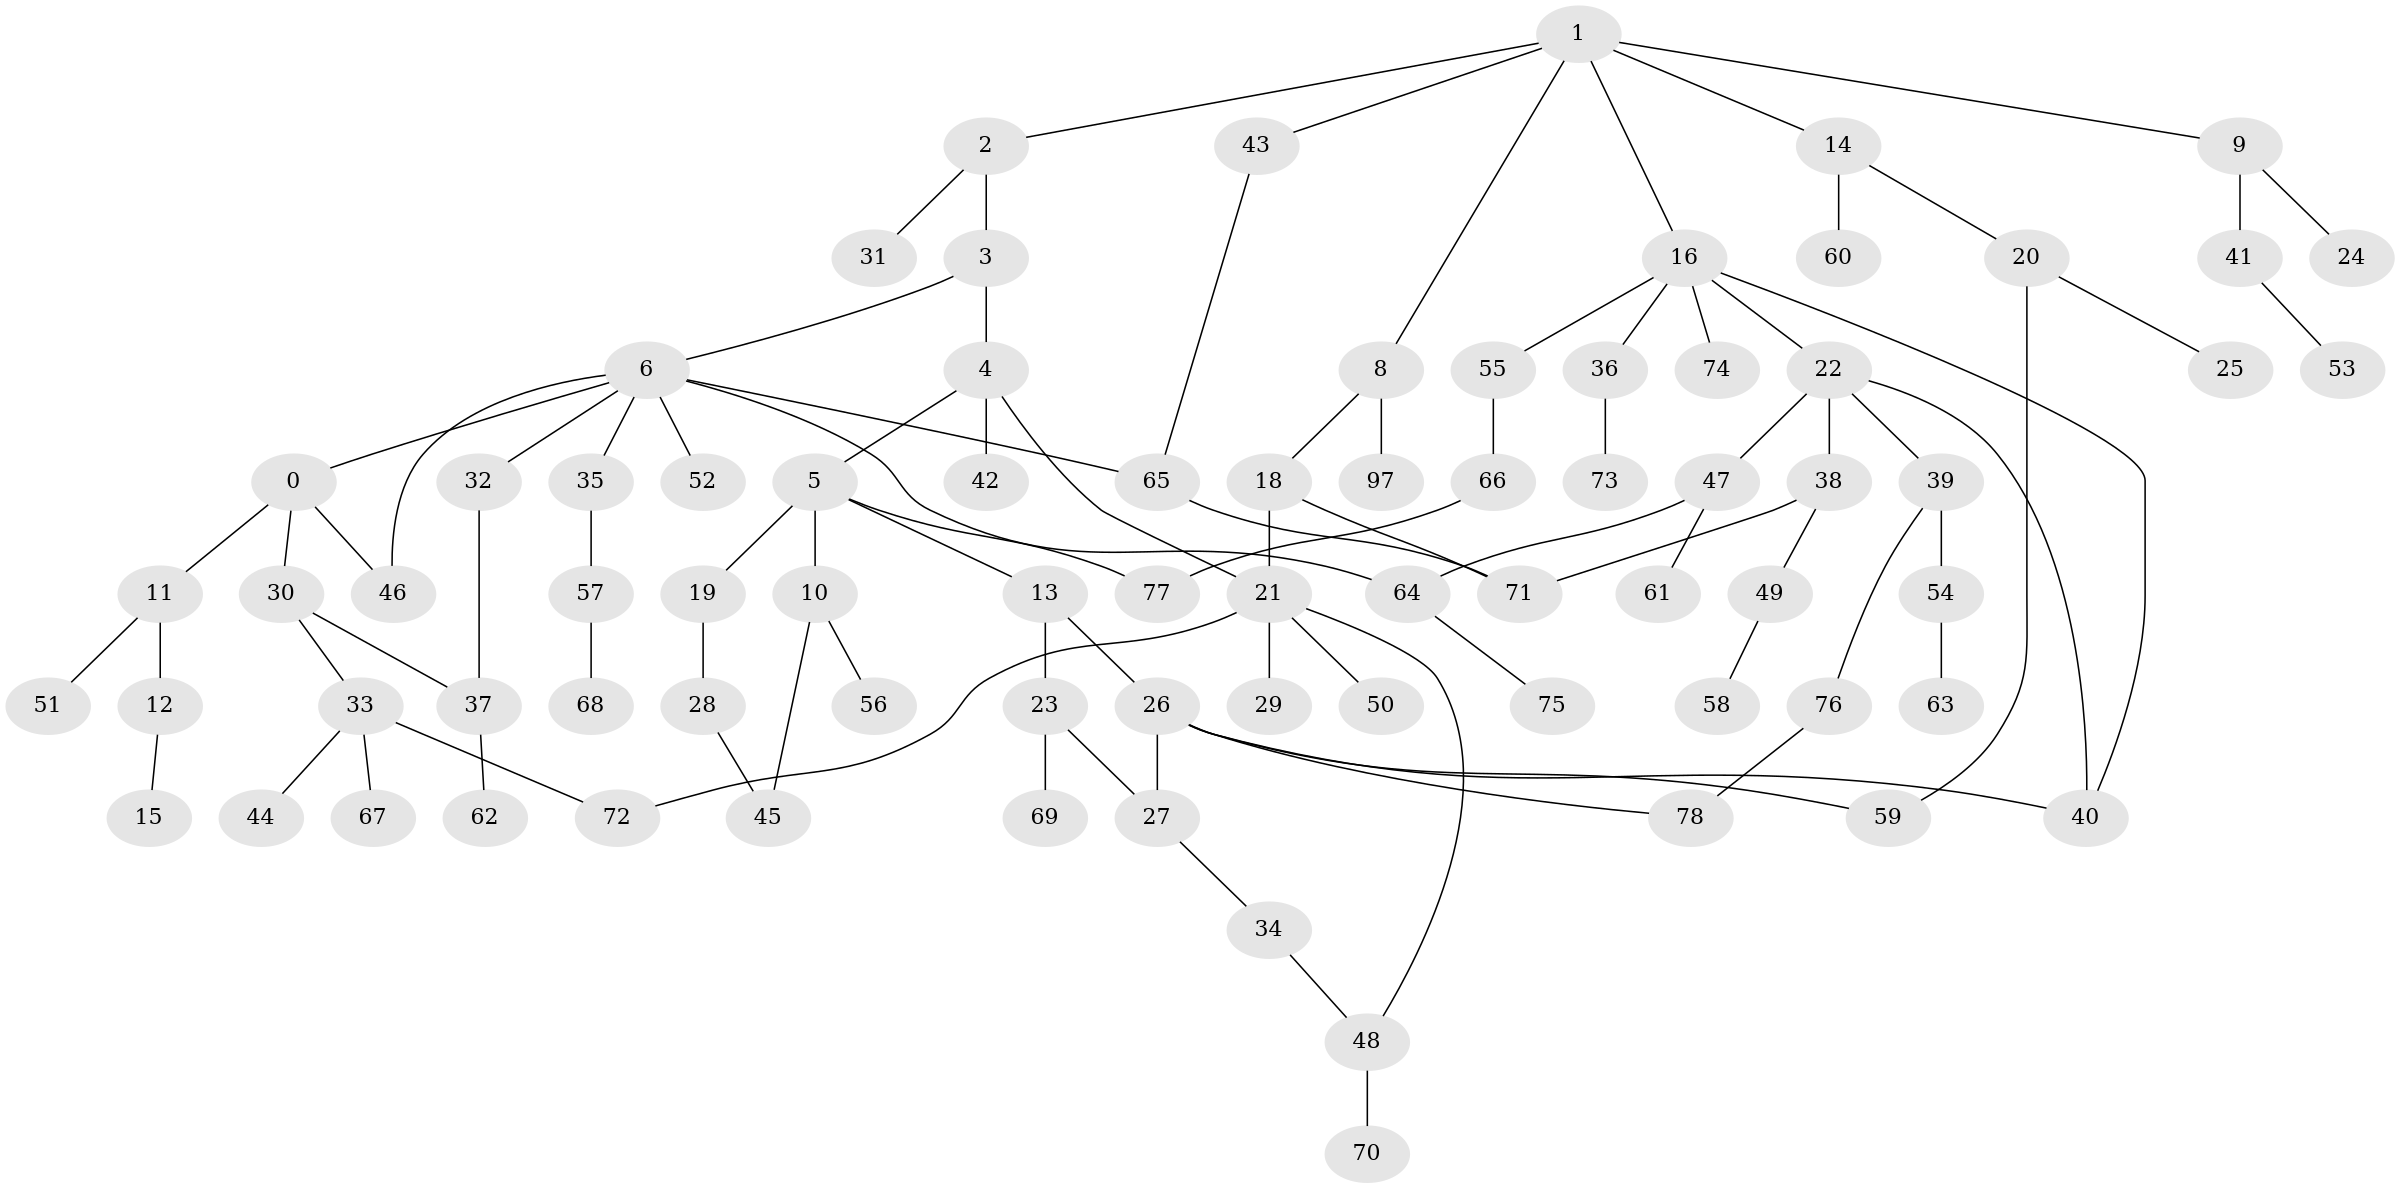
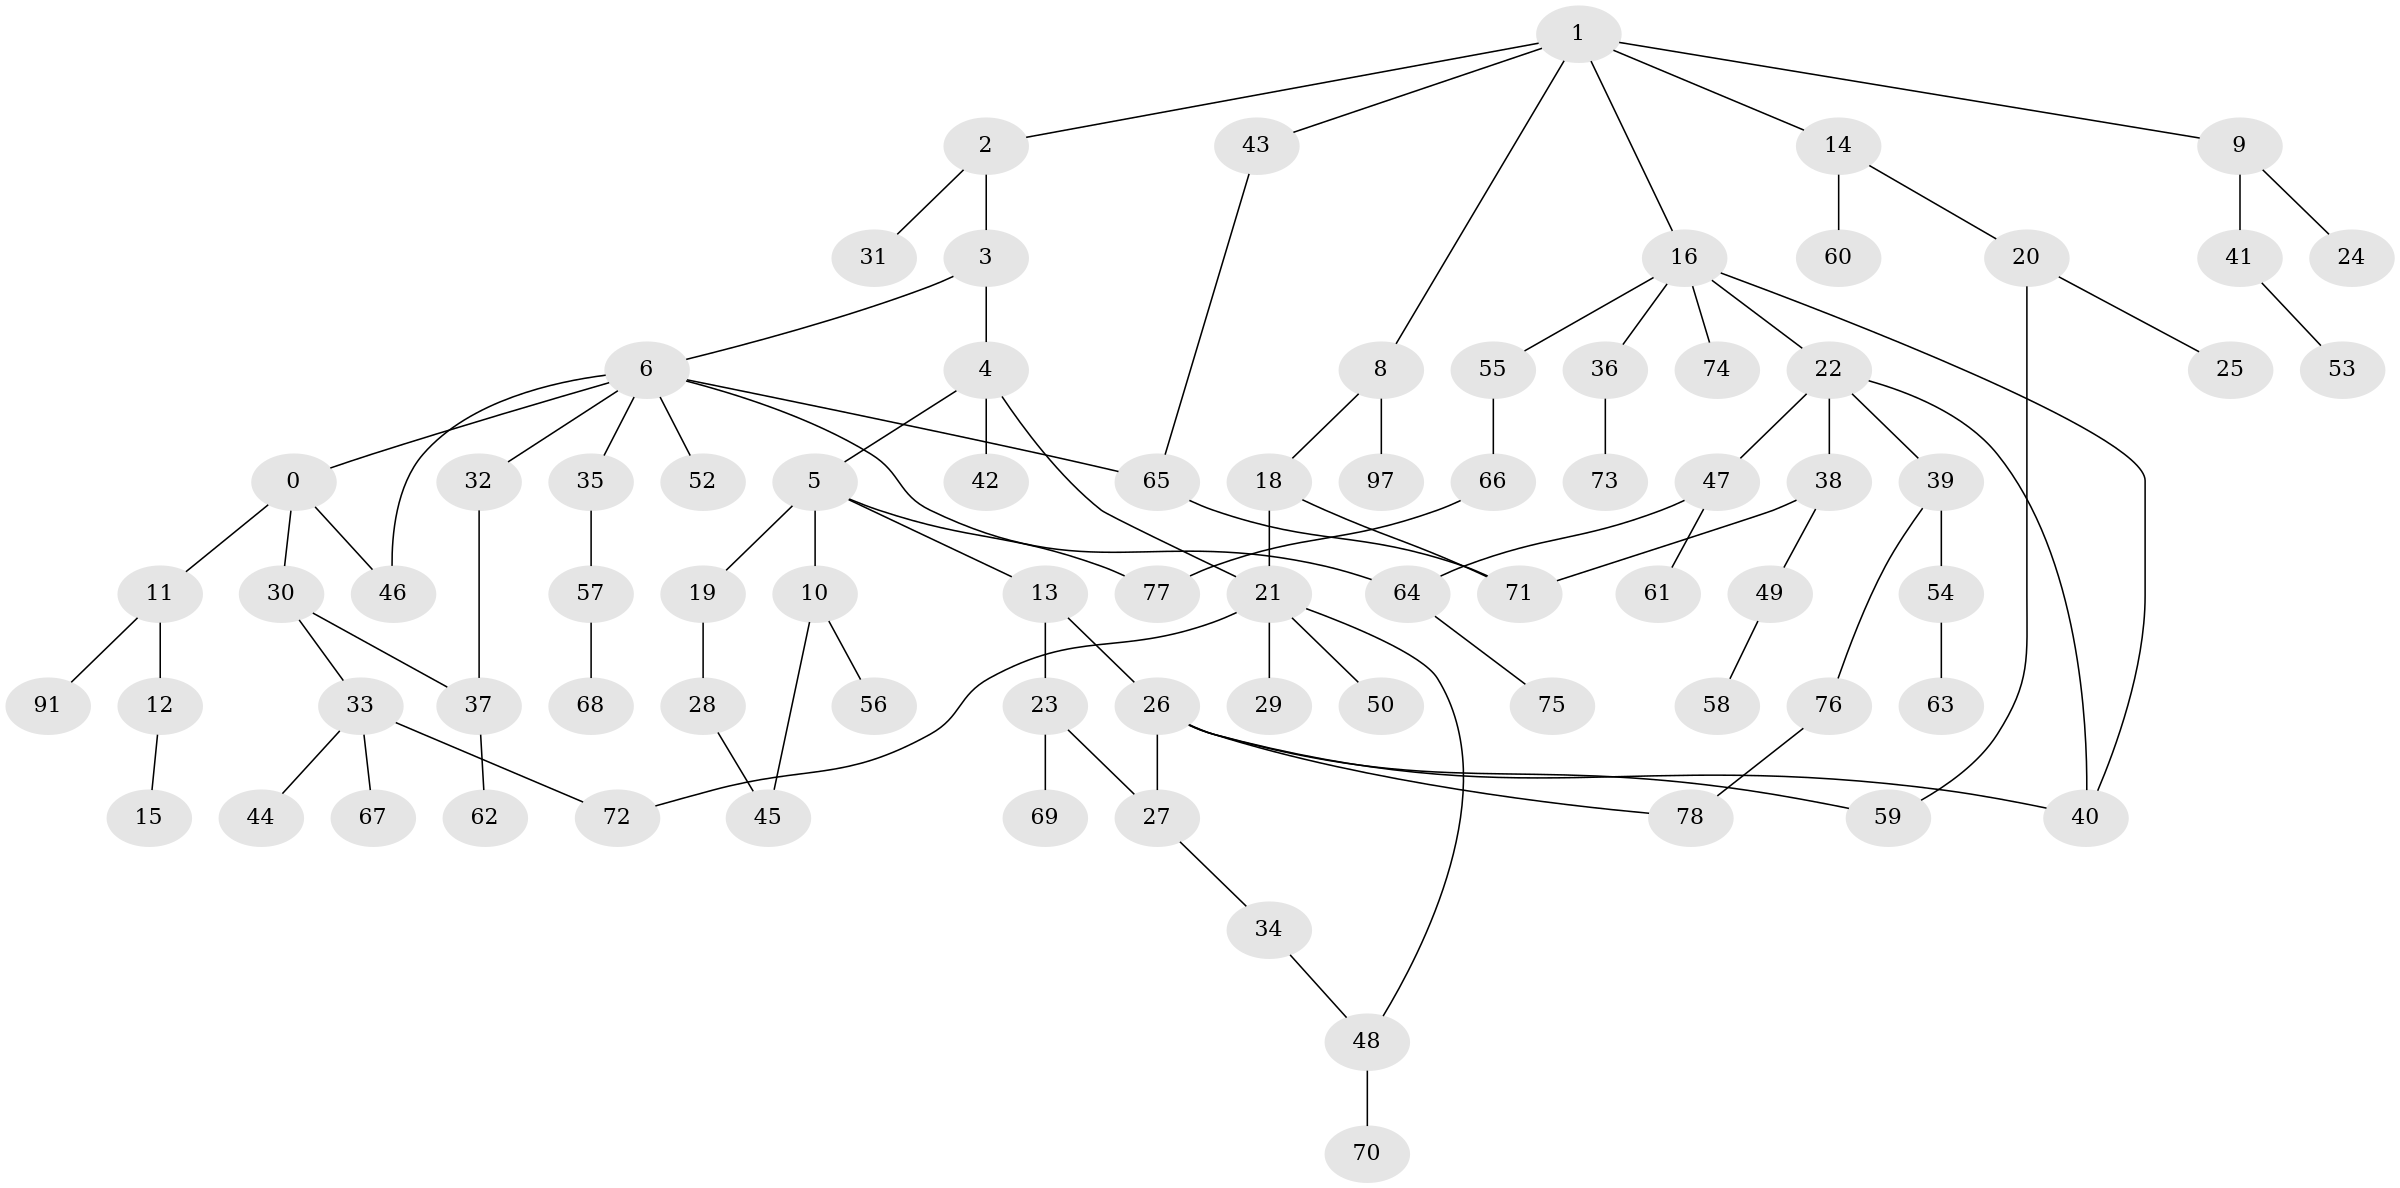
(48, 706) -> (48, 706)
